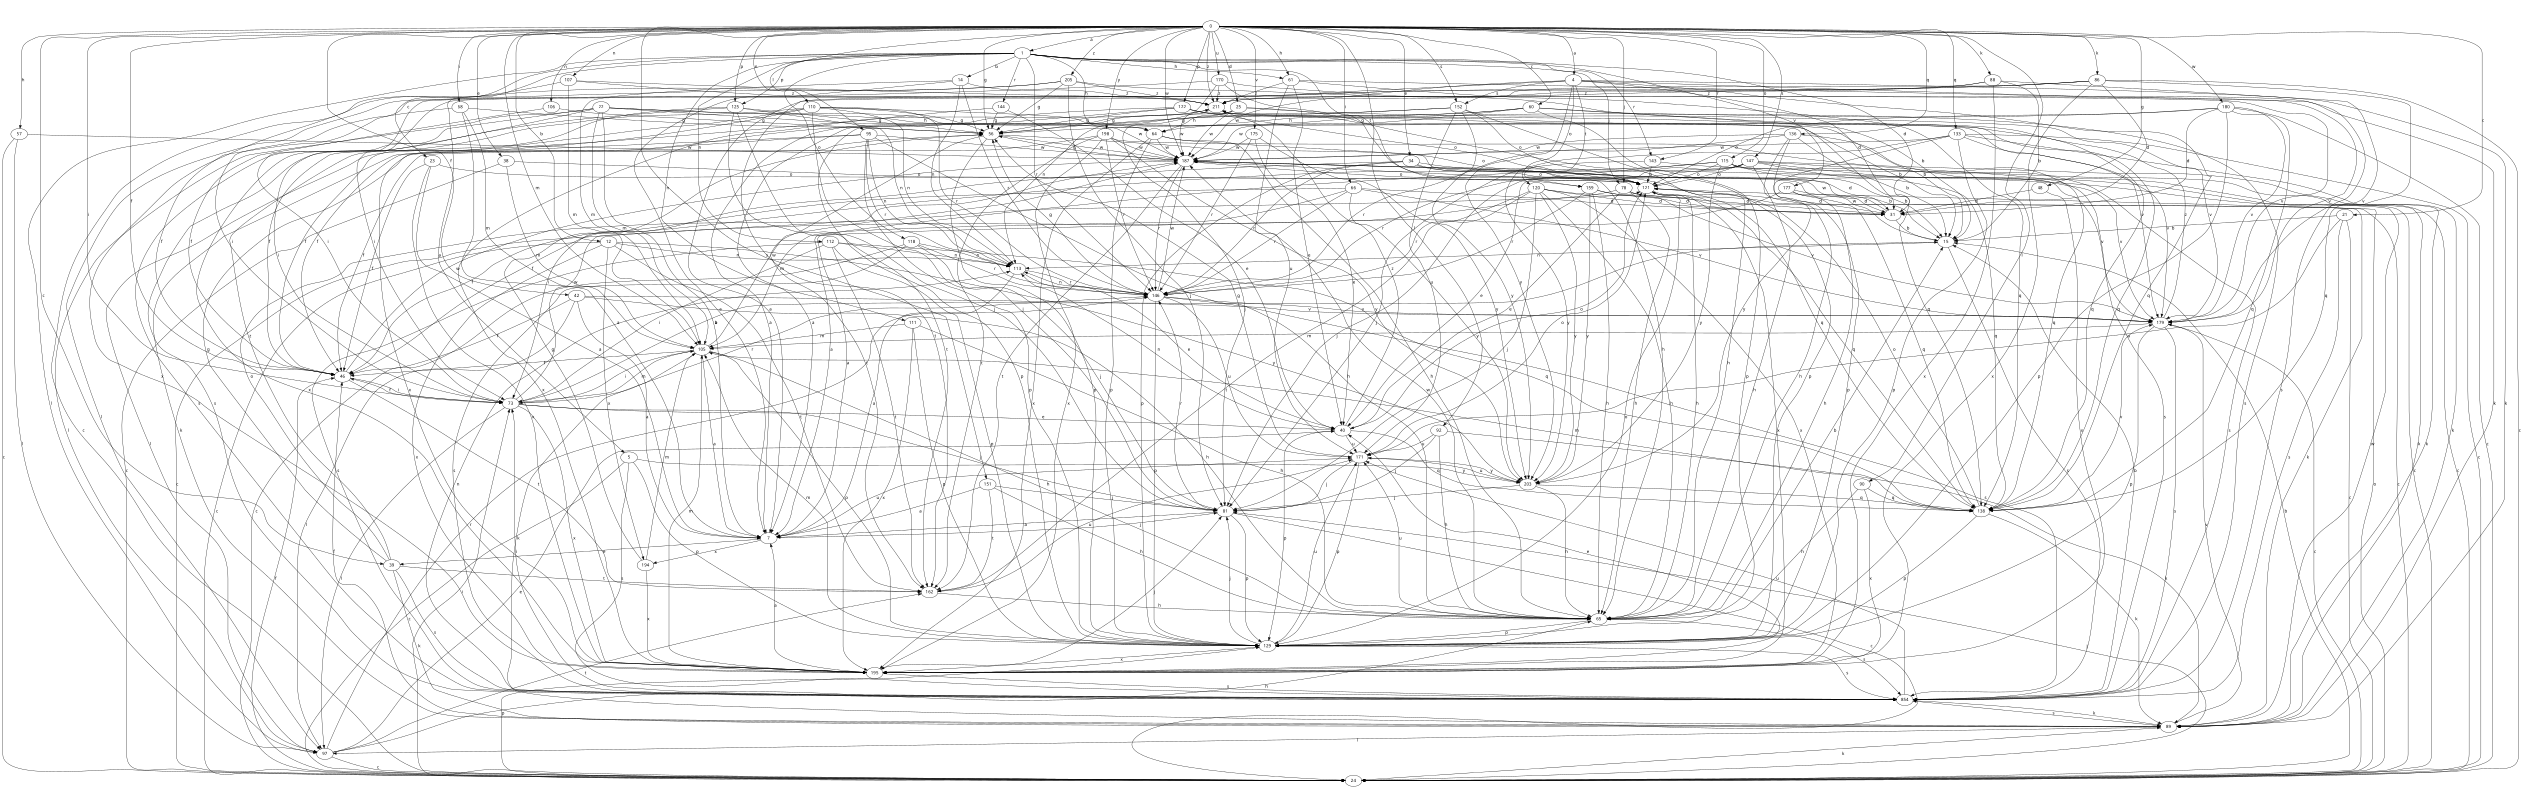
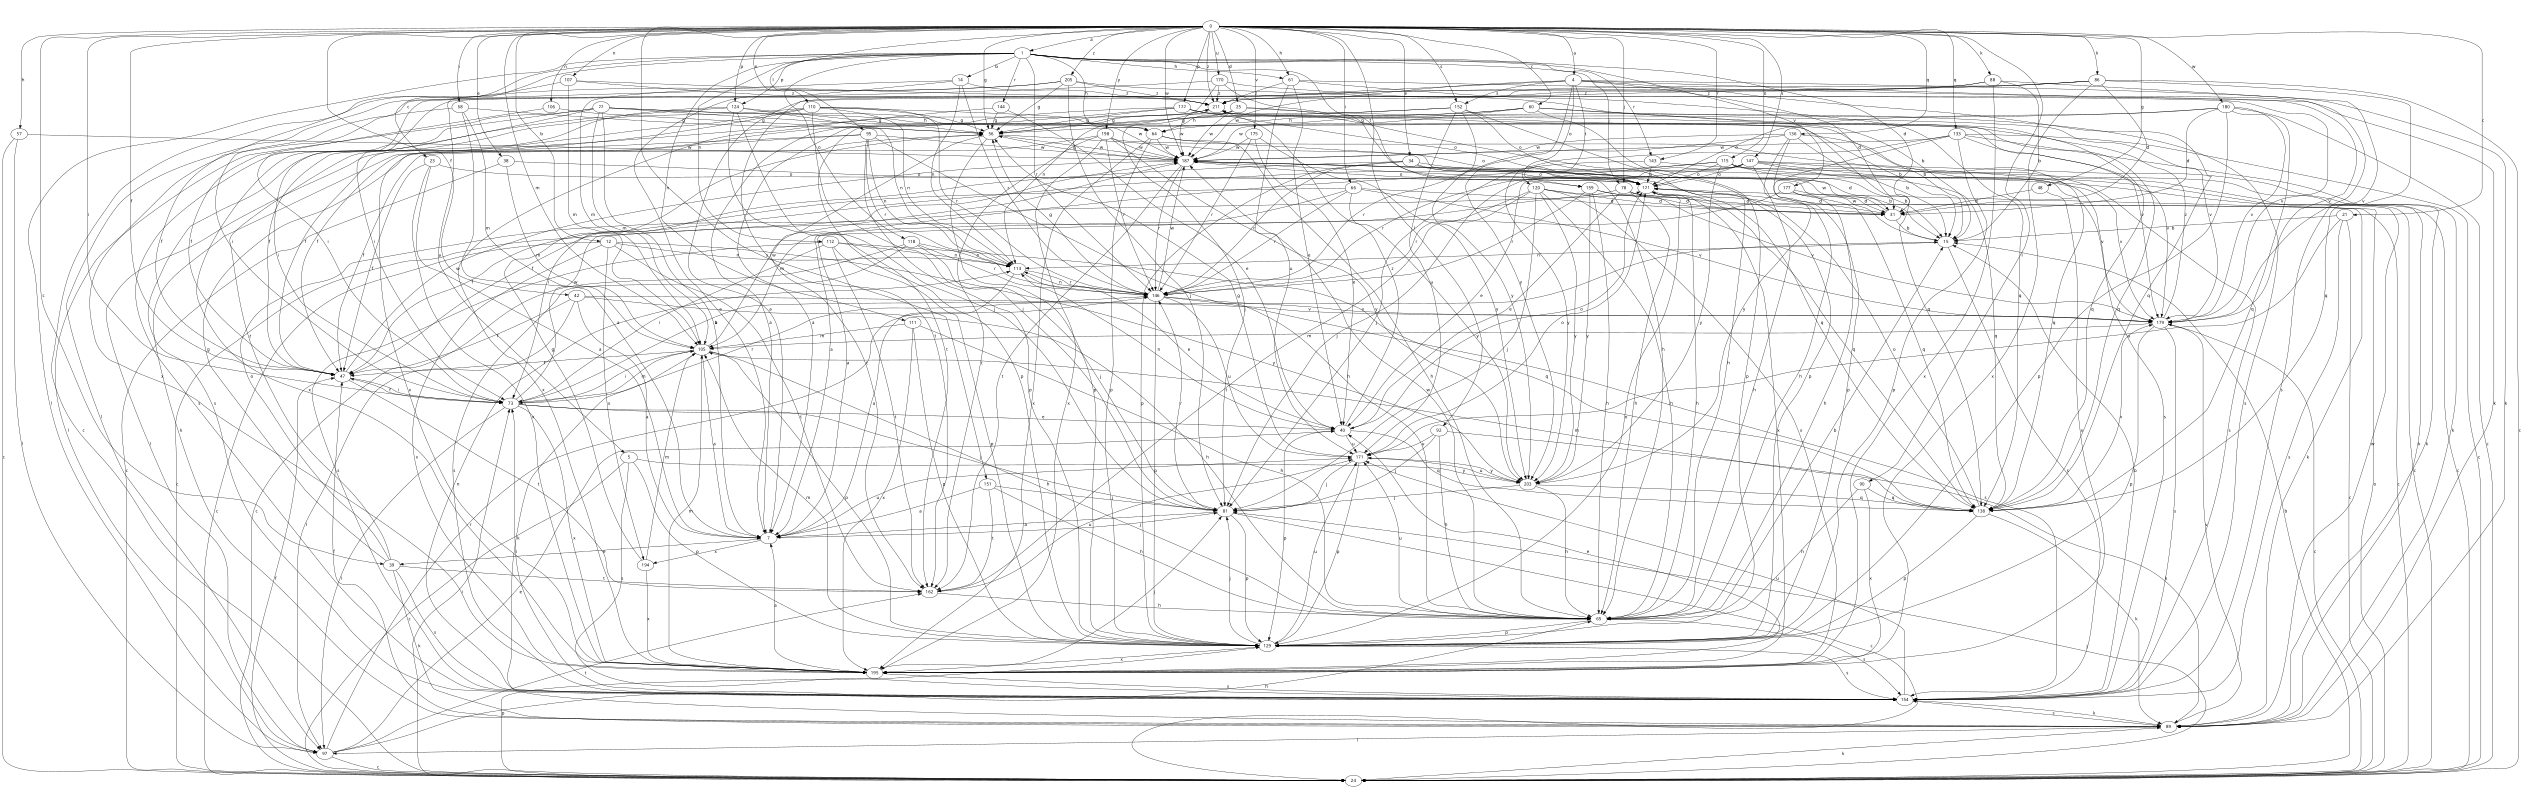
(735, 107) -> (735, 107)
(343, 377) -> (343, 377)
(1905, 700) -> (1905, 700)
